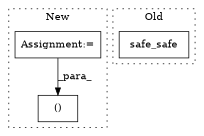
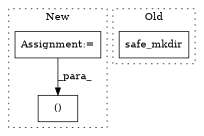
(154, 45) -> (154, 45)
